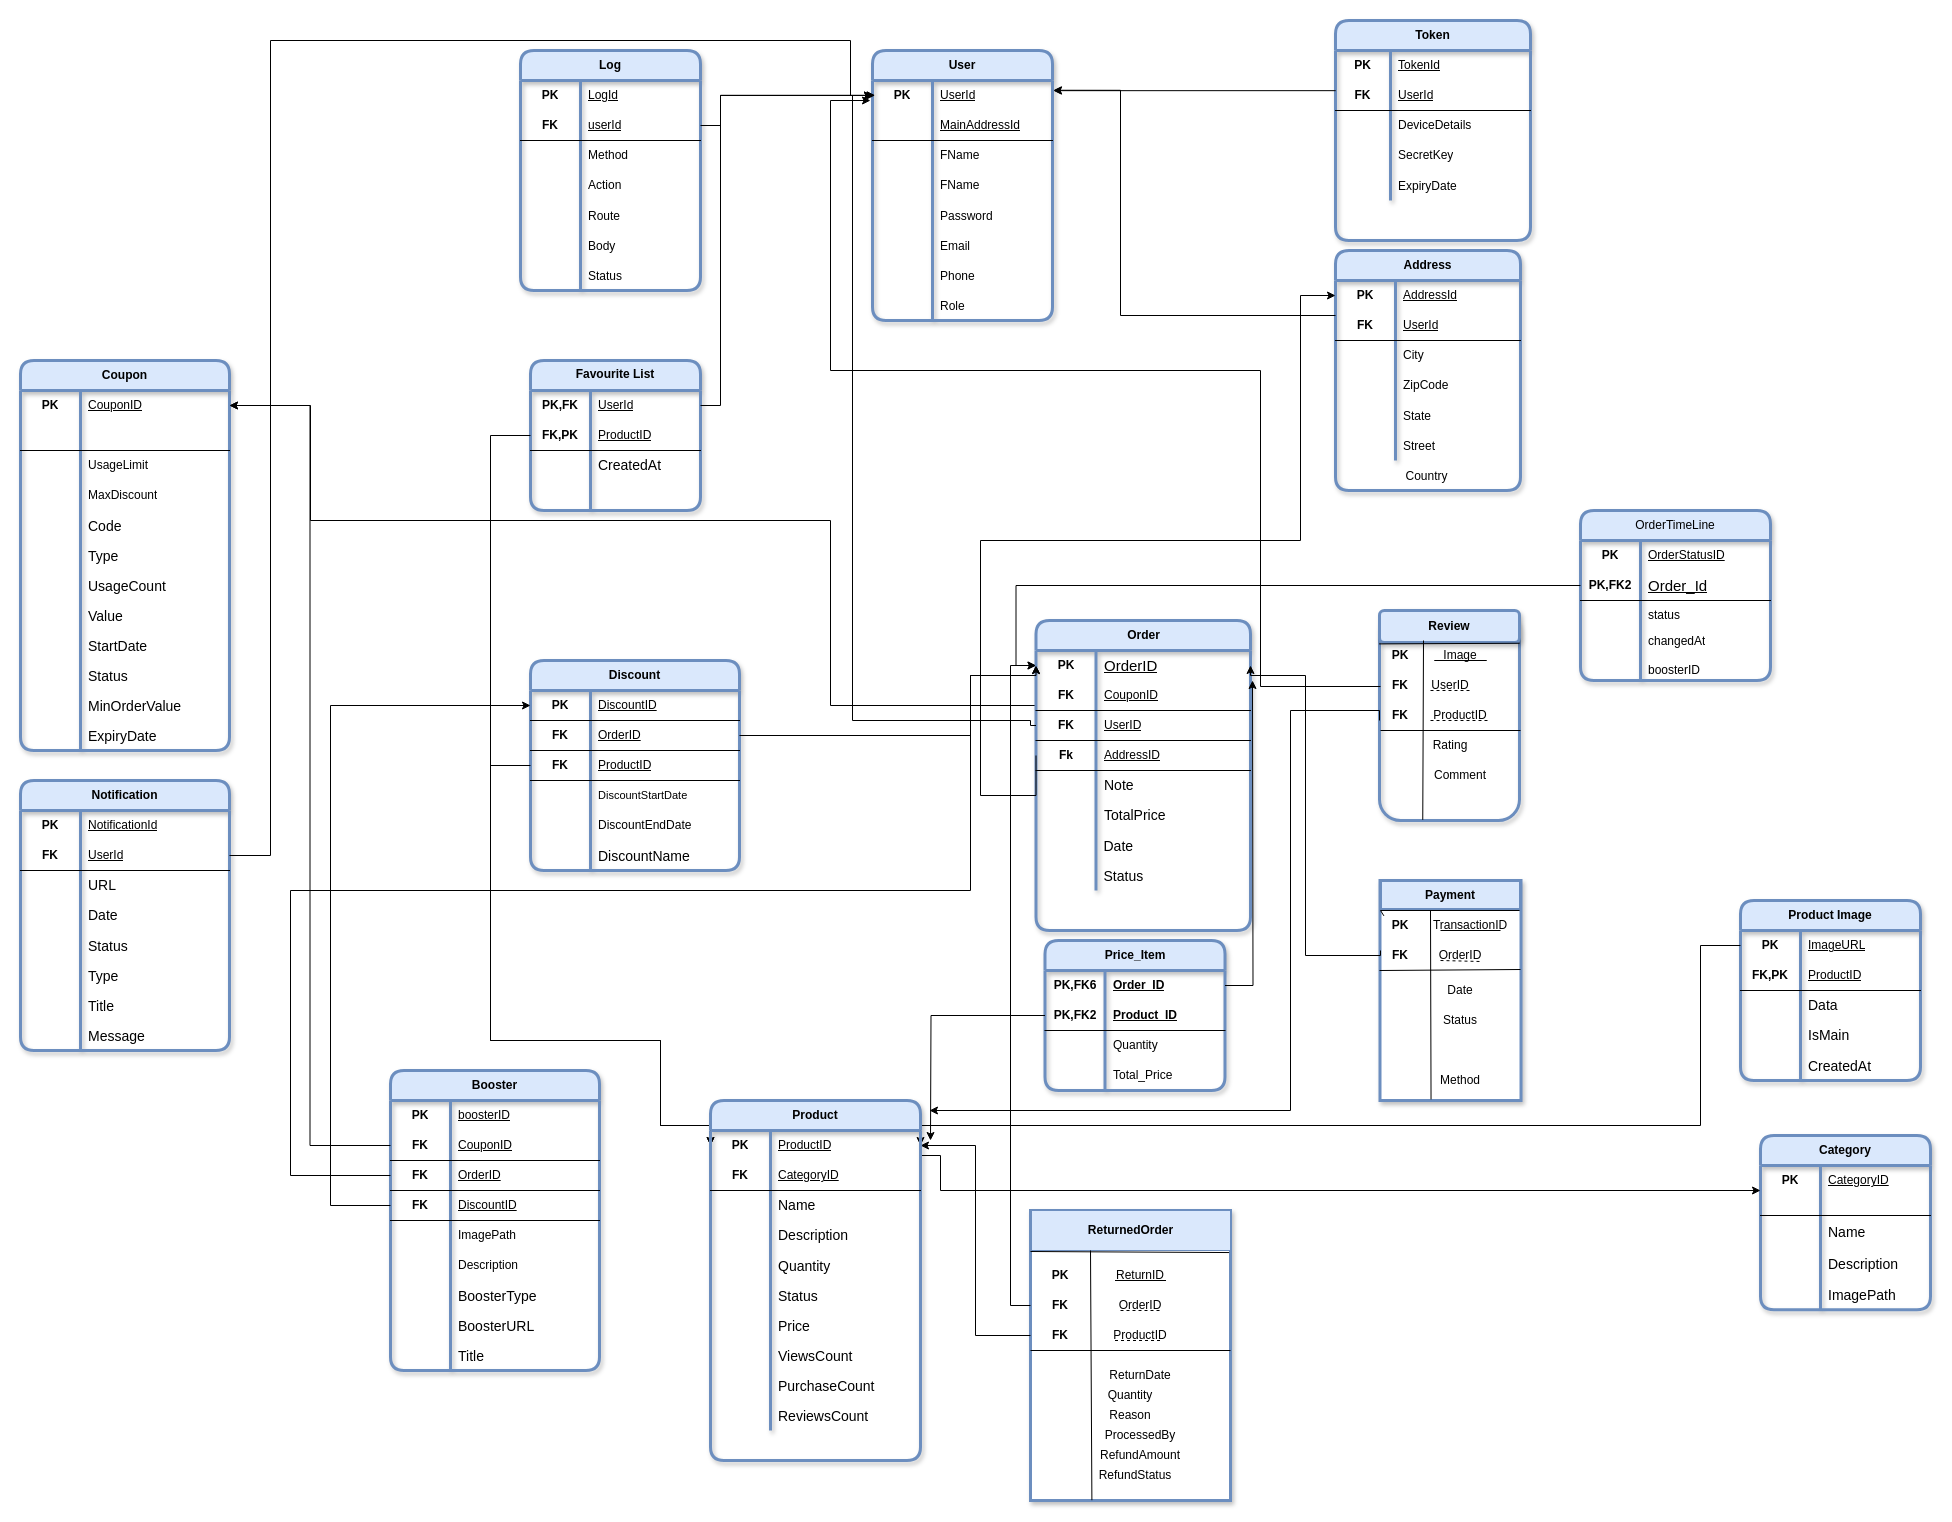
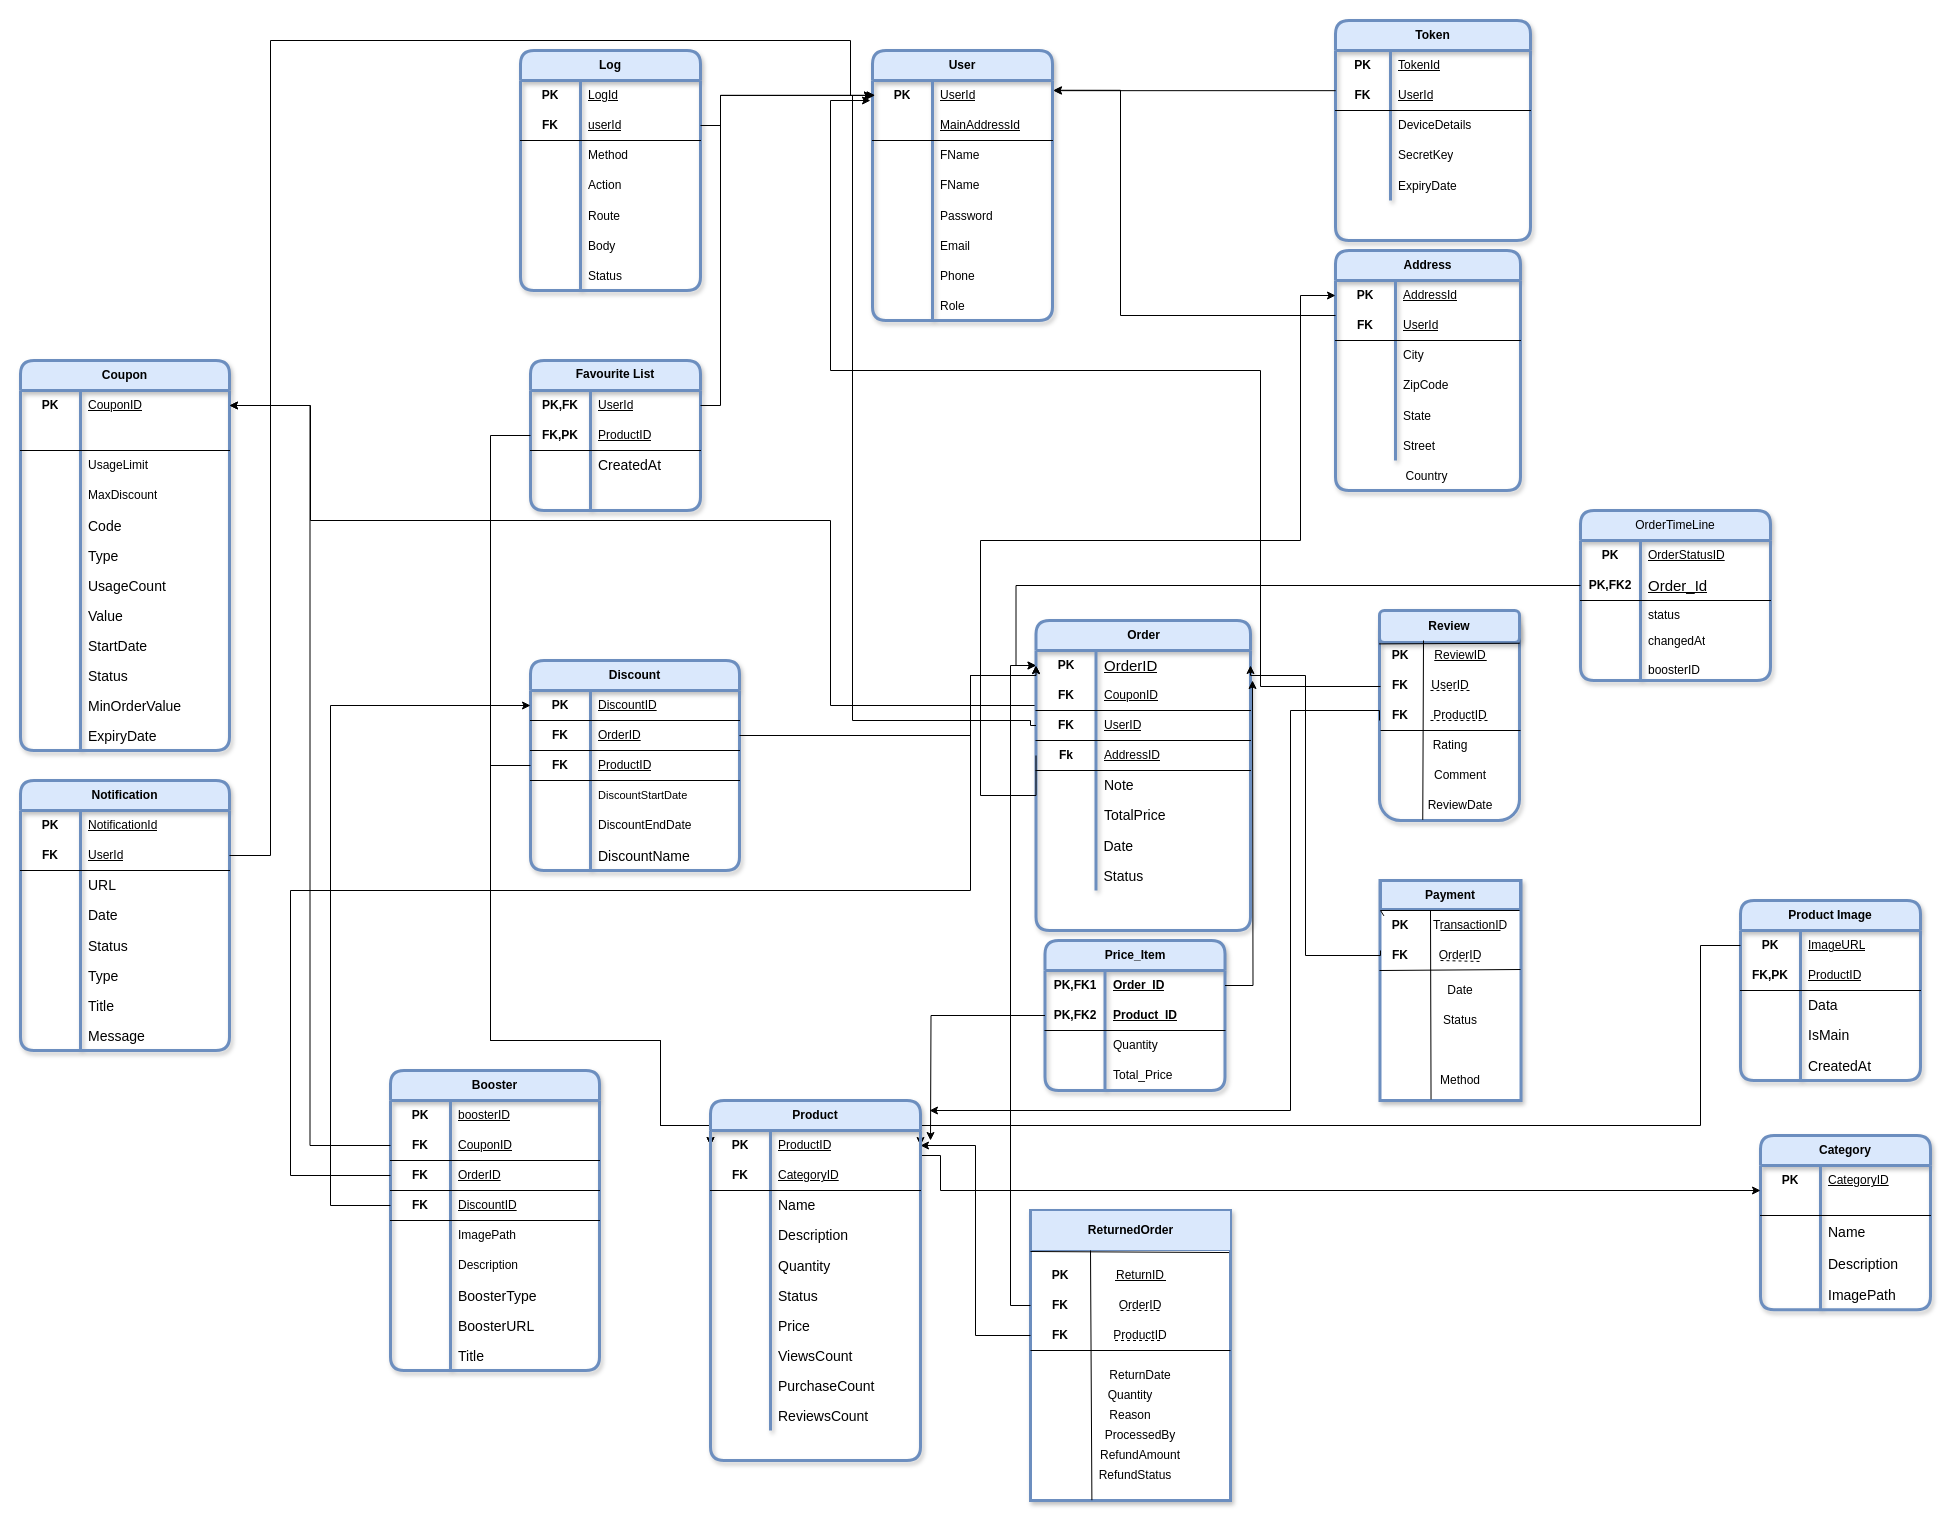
(1461, 656) -> (1461, 656)
none -> (1461, 806)
(1076, 986) -> (1076, 986)
